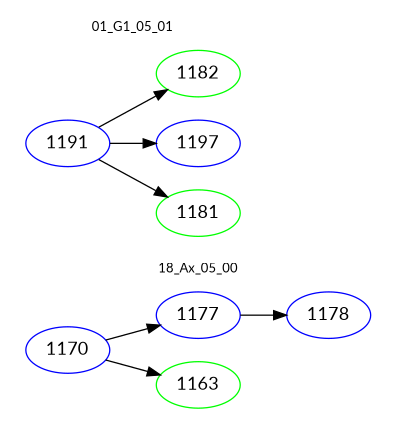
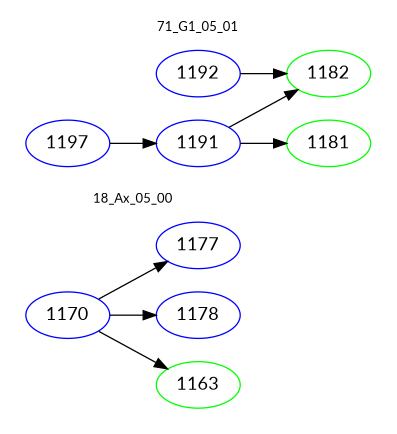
(133, 28) -> (198, 28)
none -> (198, 74)
(126, 143) -> (126, 143)
(257, 315) -> (126, 315)
